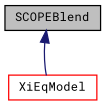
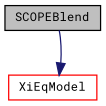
(45, 59) -> (61, 47)
